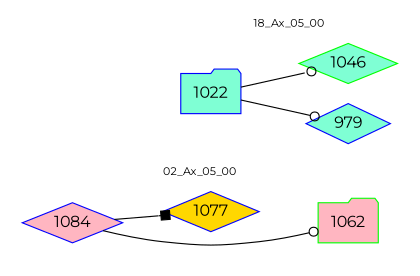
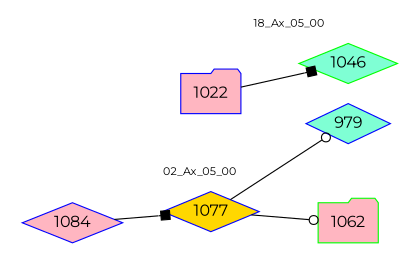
(273, 80) -> (273, 80)
(211, 94) -> (211, 94)
(276, 108) -> (276, 170)
(206, 245) -> (280, 217)
